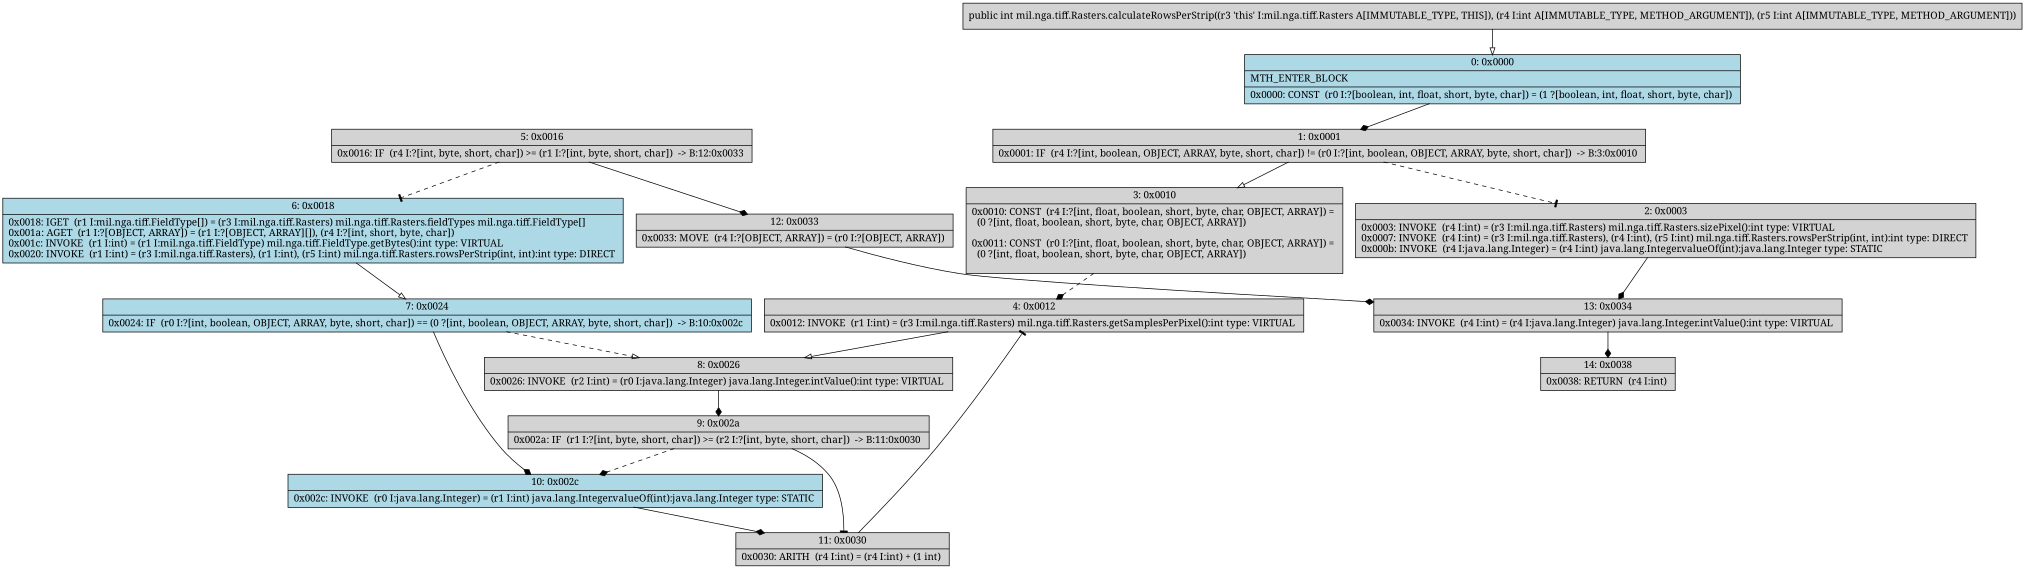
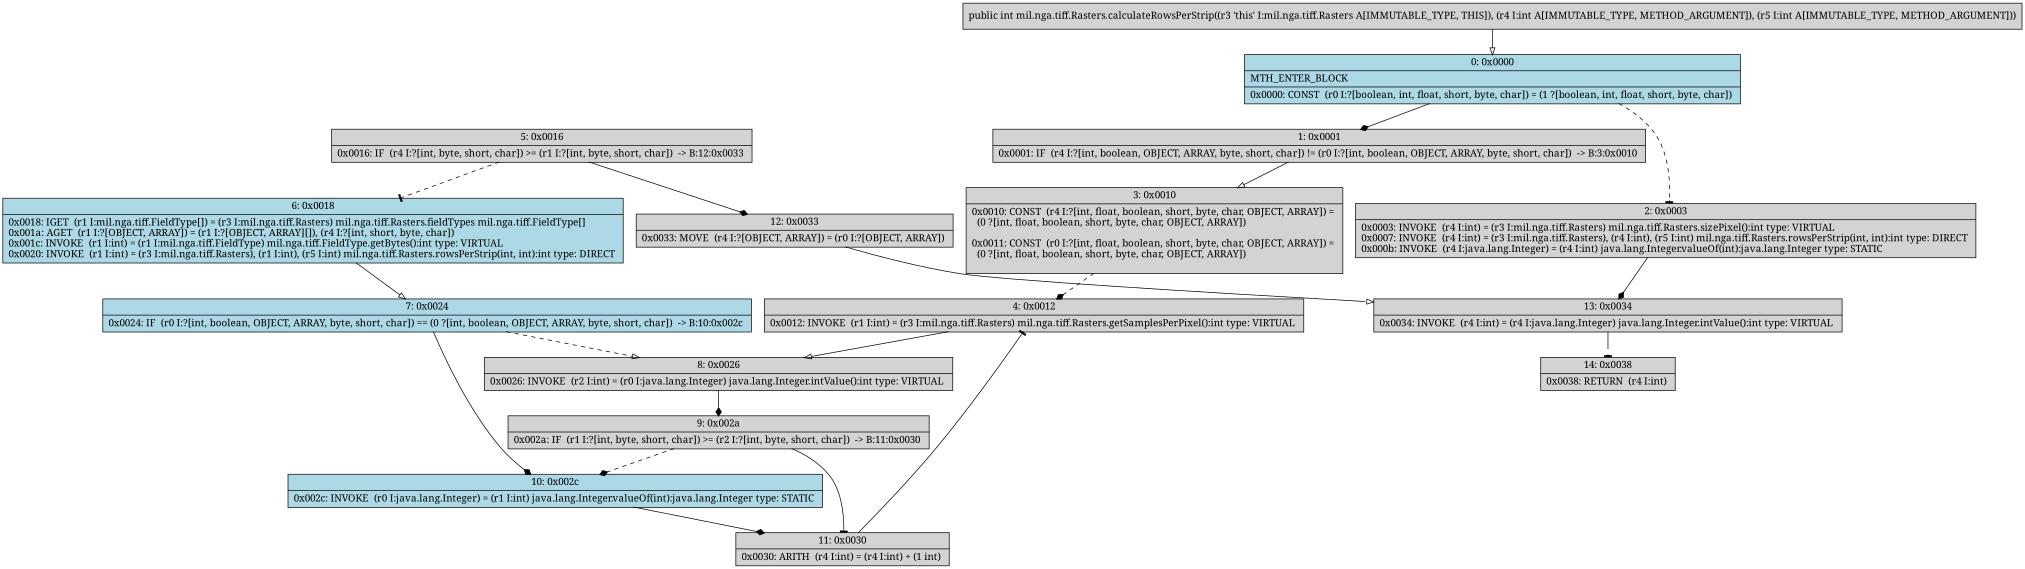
(1469, 182) -> (1660, 143)
(1103, 286) -> (1103, 286)
(1608, 340) -> (1608, 340)
